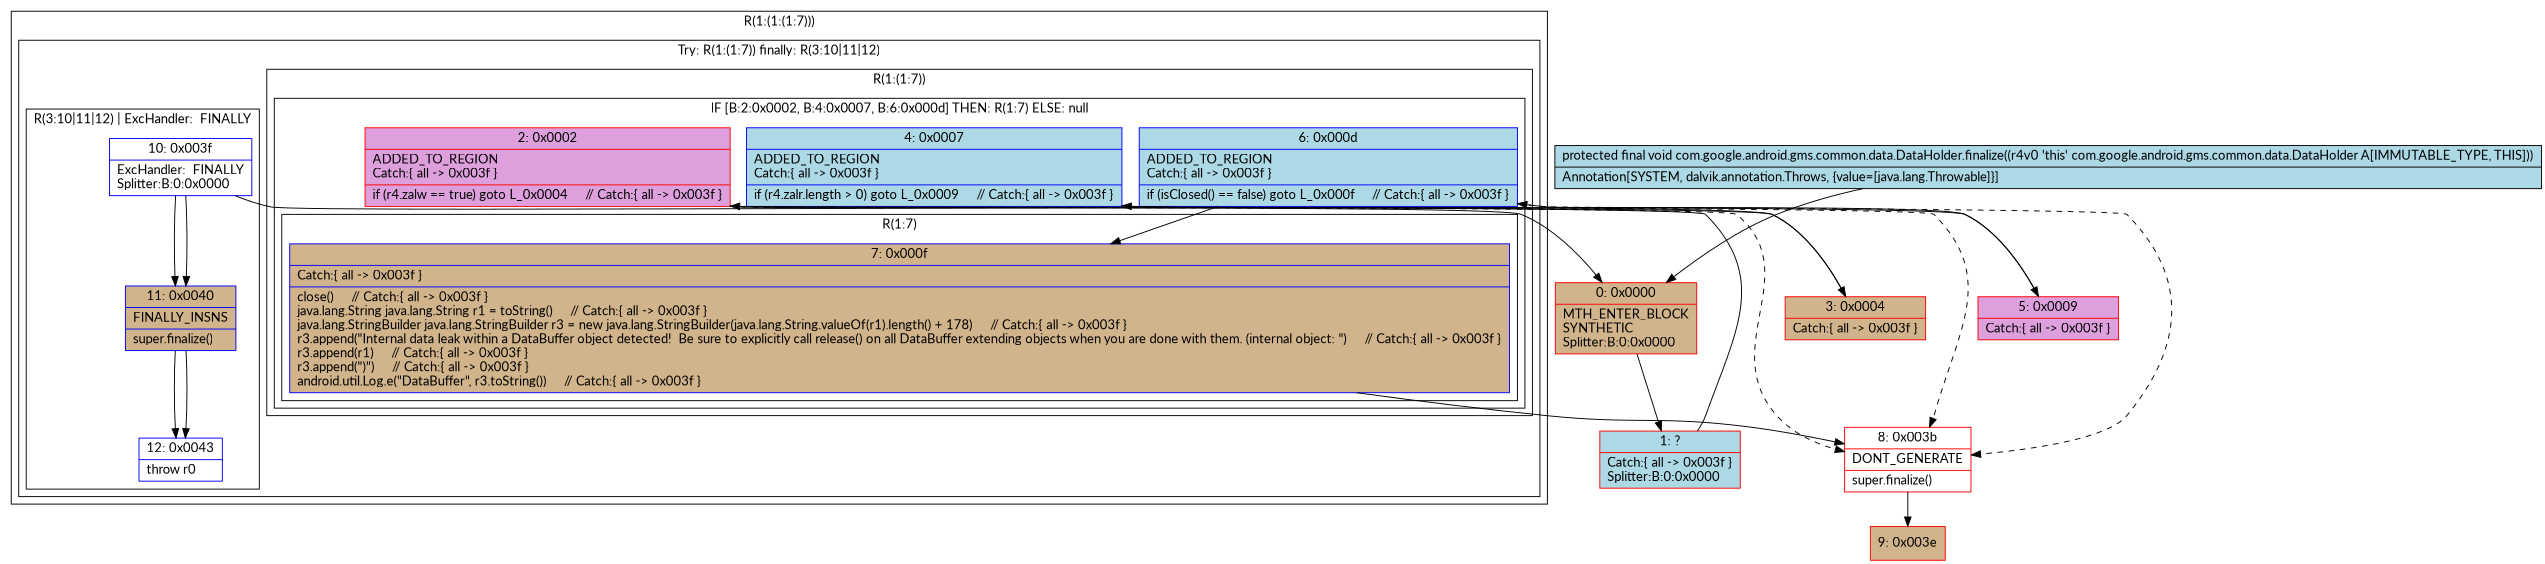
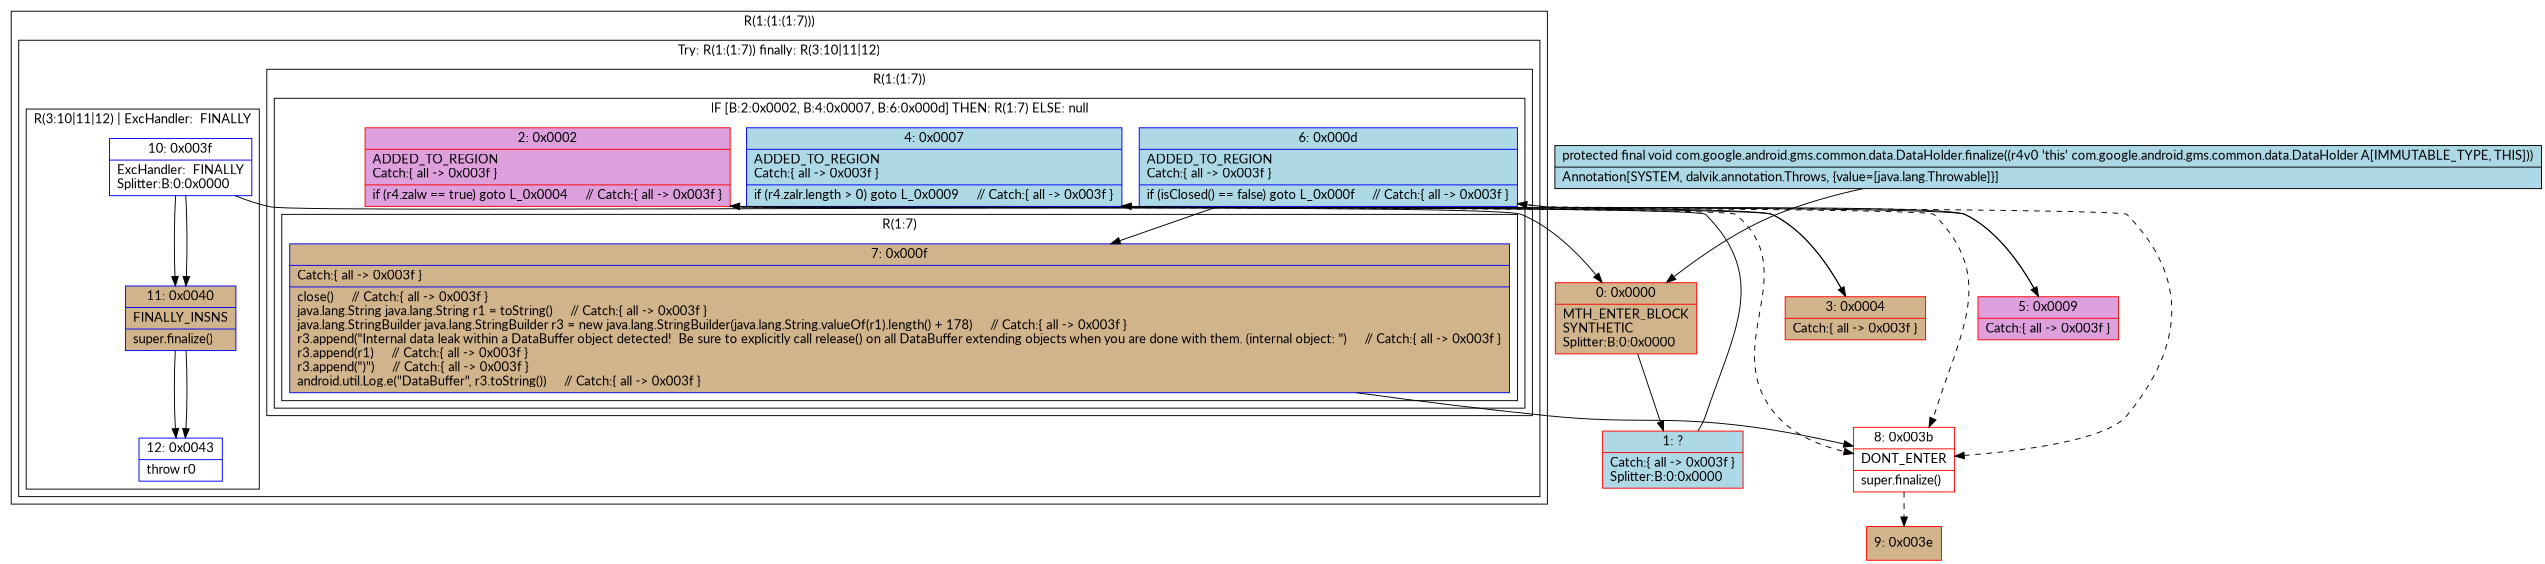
(1908, 459) -> (1904, 459)
(1908, 504) -> (1904, 504)
